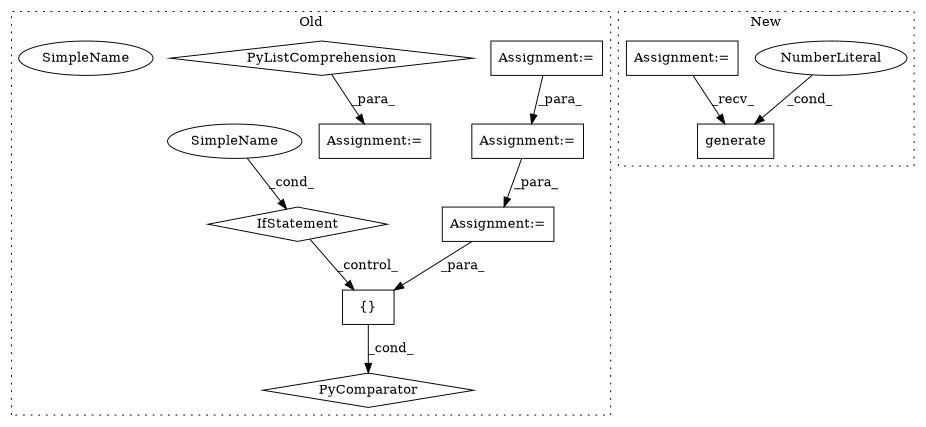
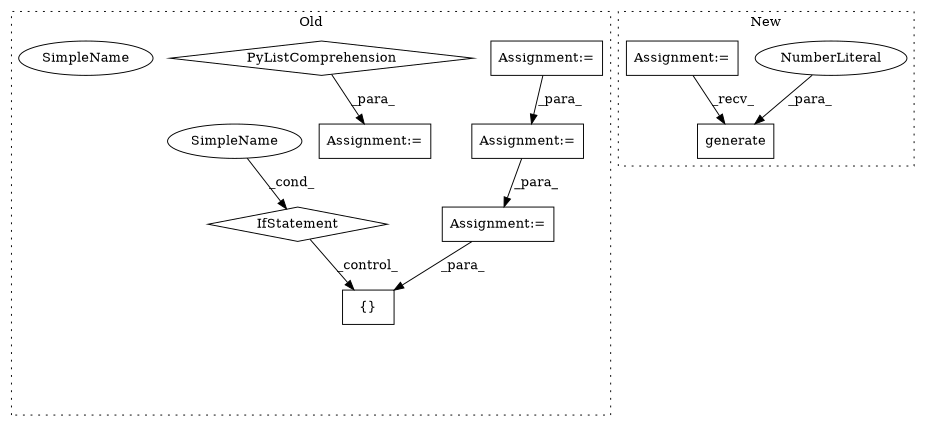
(810, 100) -> (810, 100)
(368, 390) -> none
